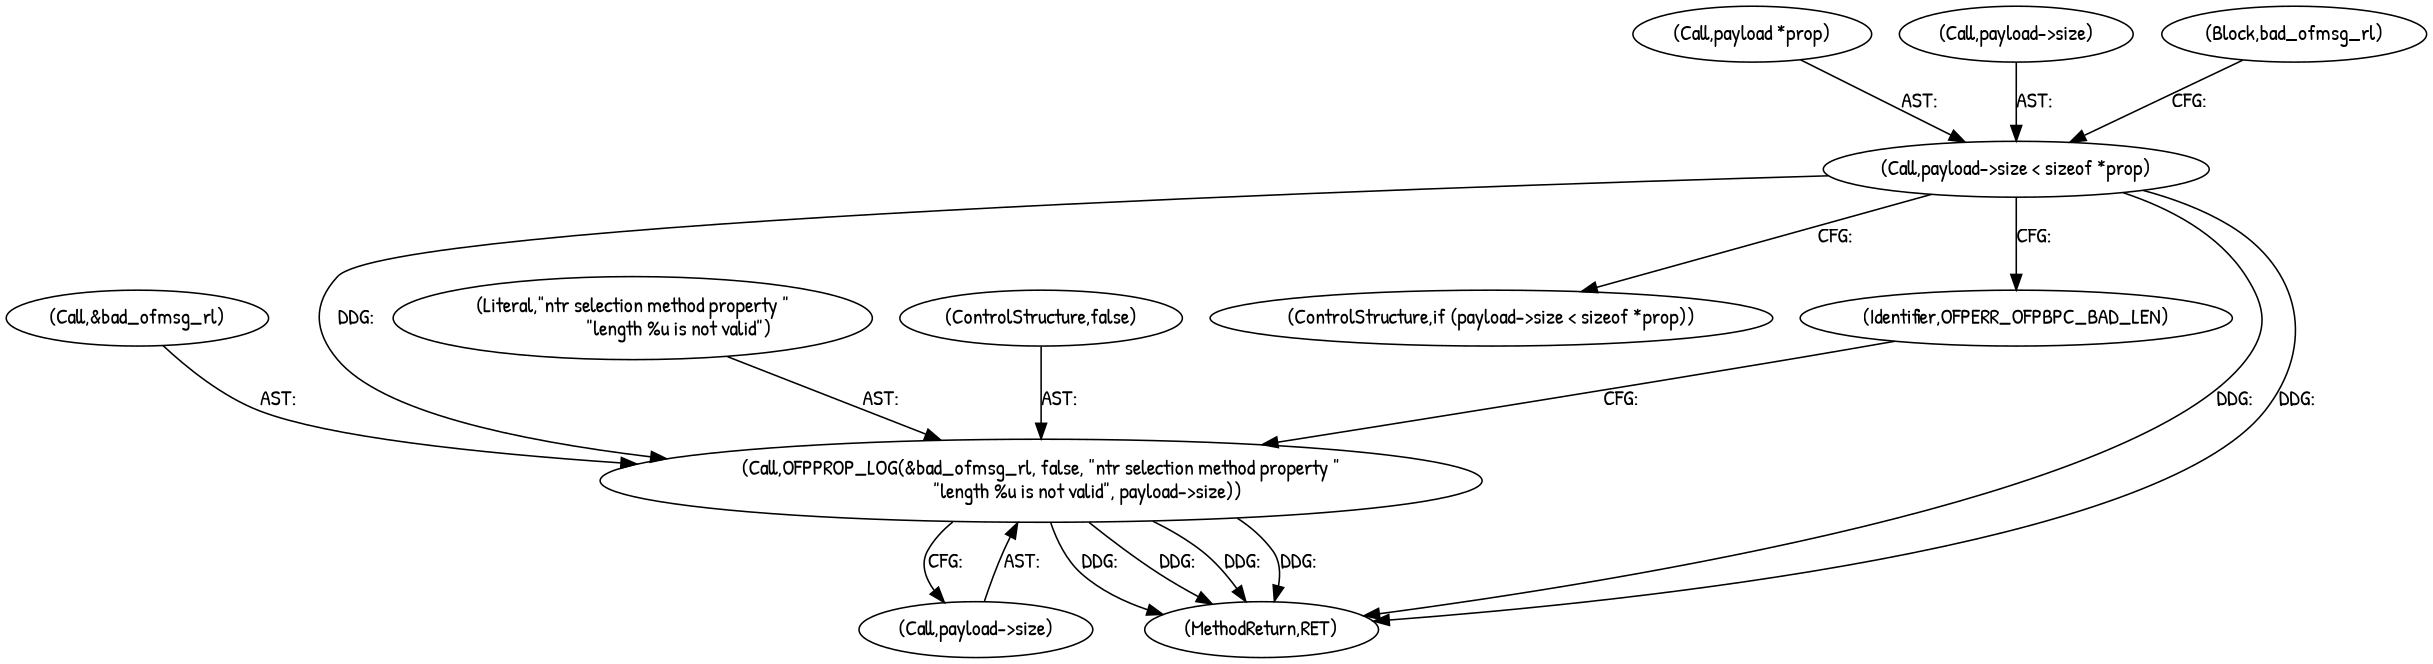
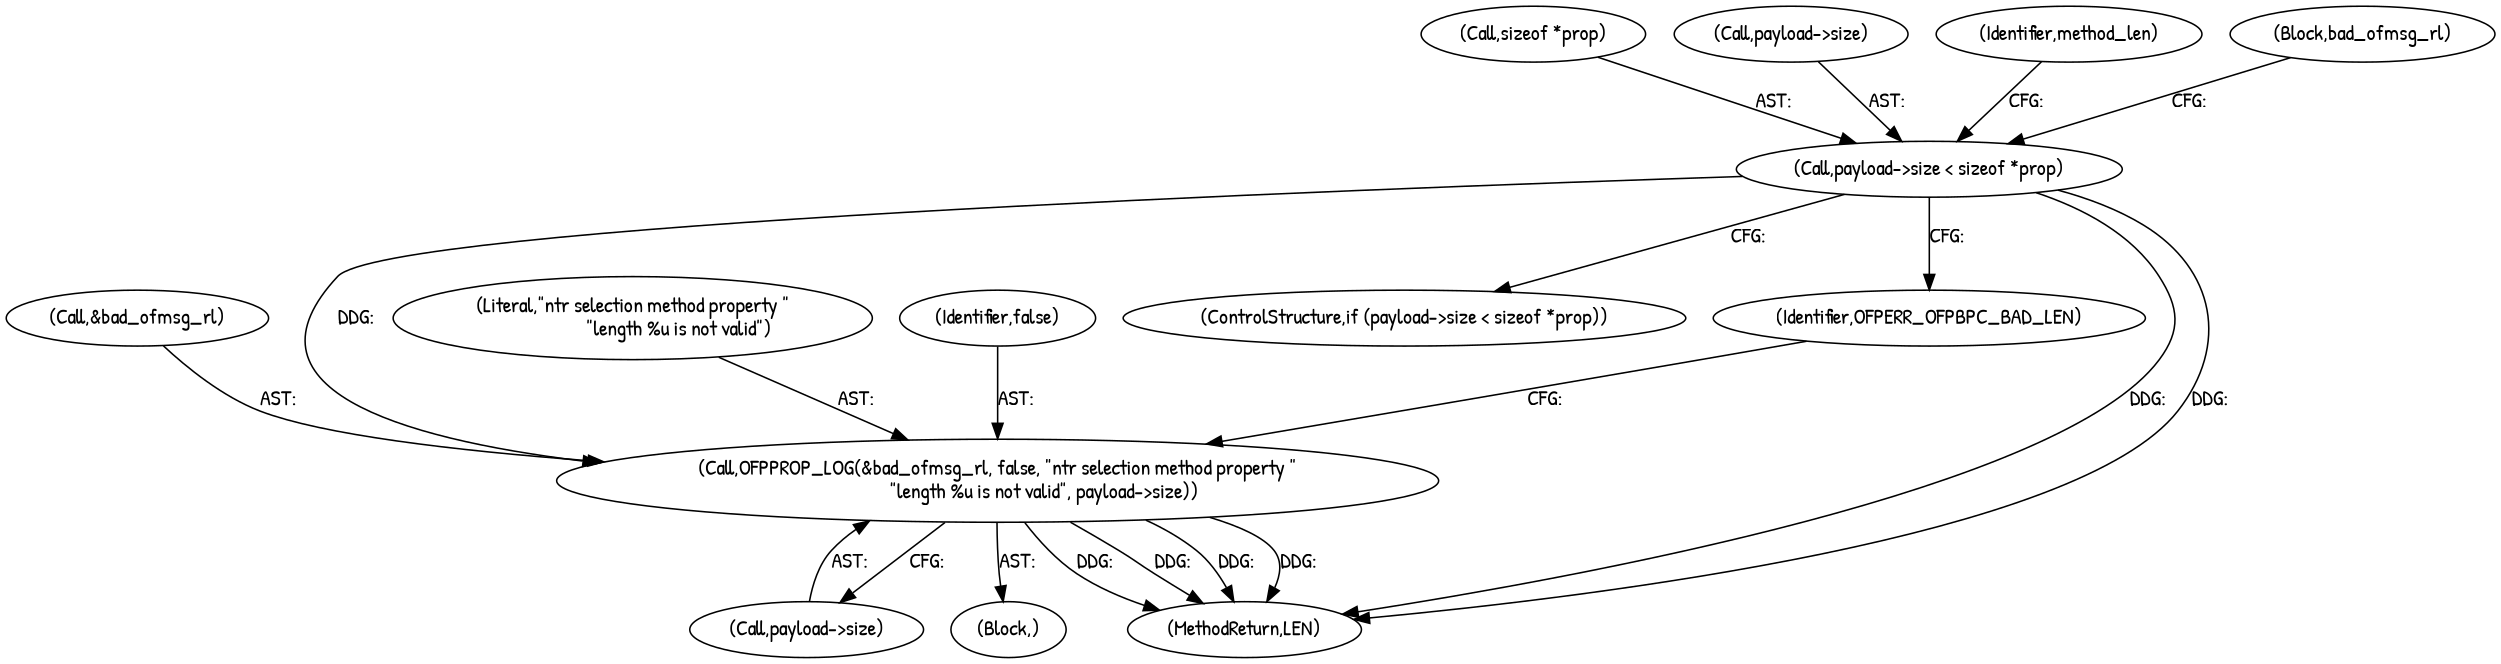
(1752, 34) -> (1533, 34)
none -> (2069, 34)
(1041, 318) -> (998, 318)
none -> (1009, 630)
(1262, 630) -> (1245, 630)
